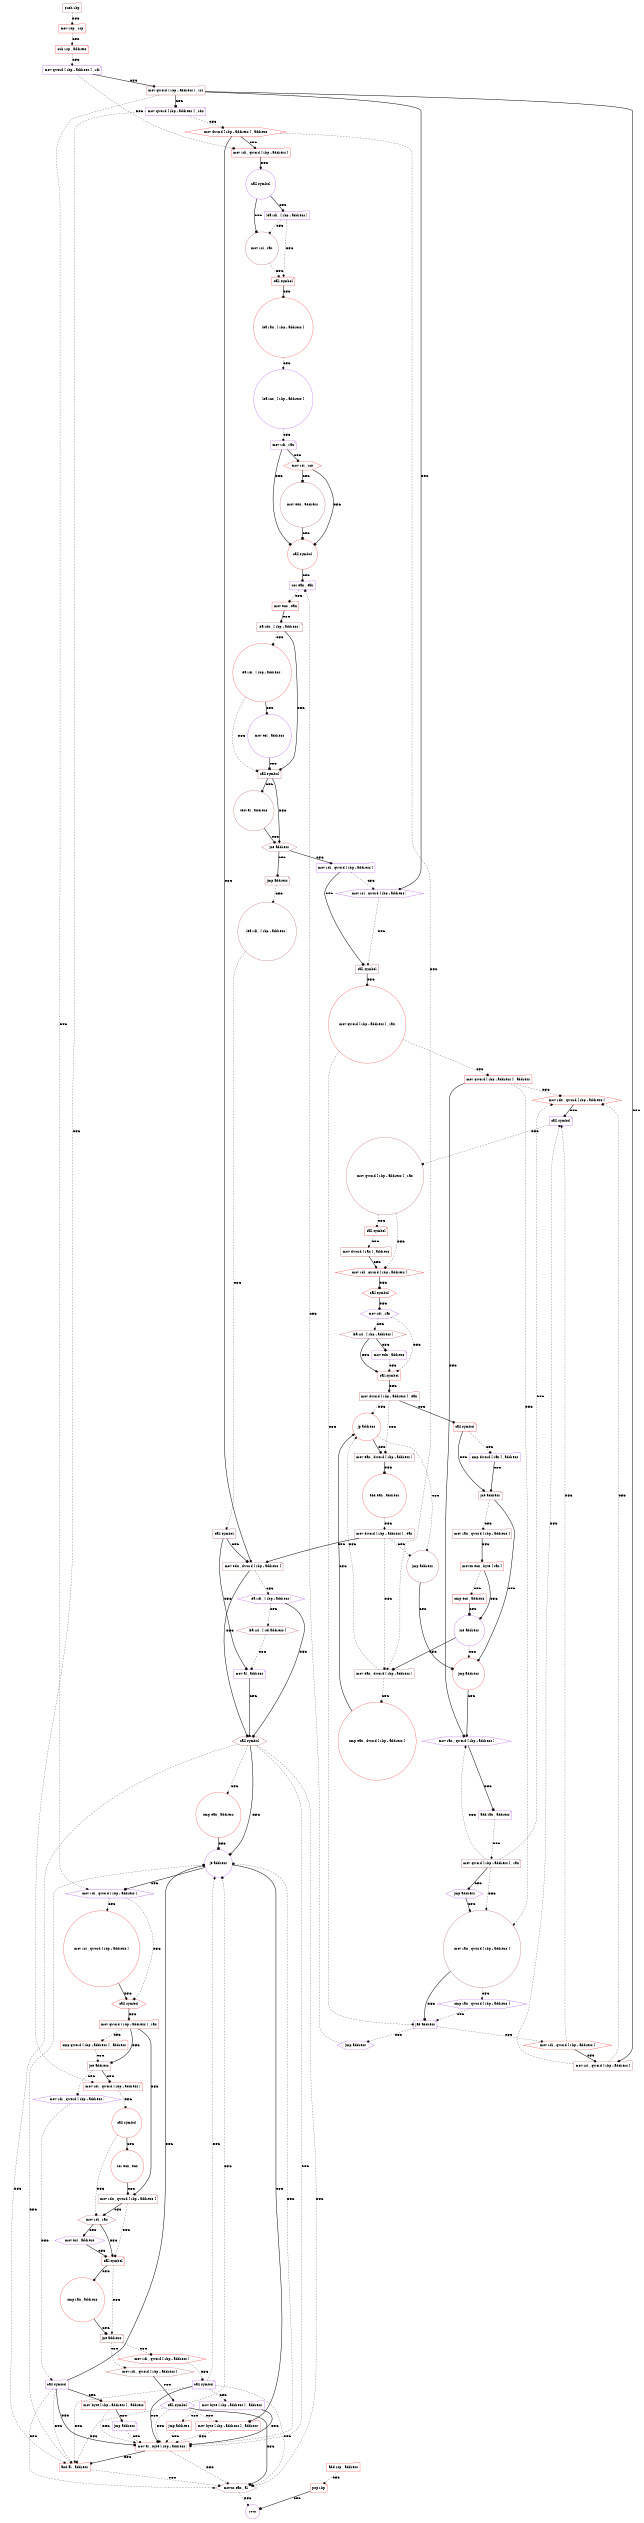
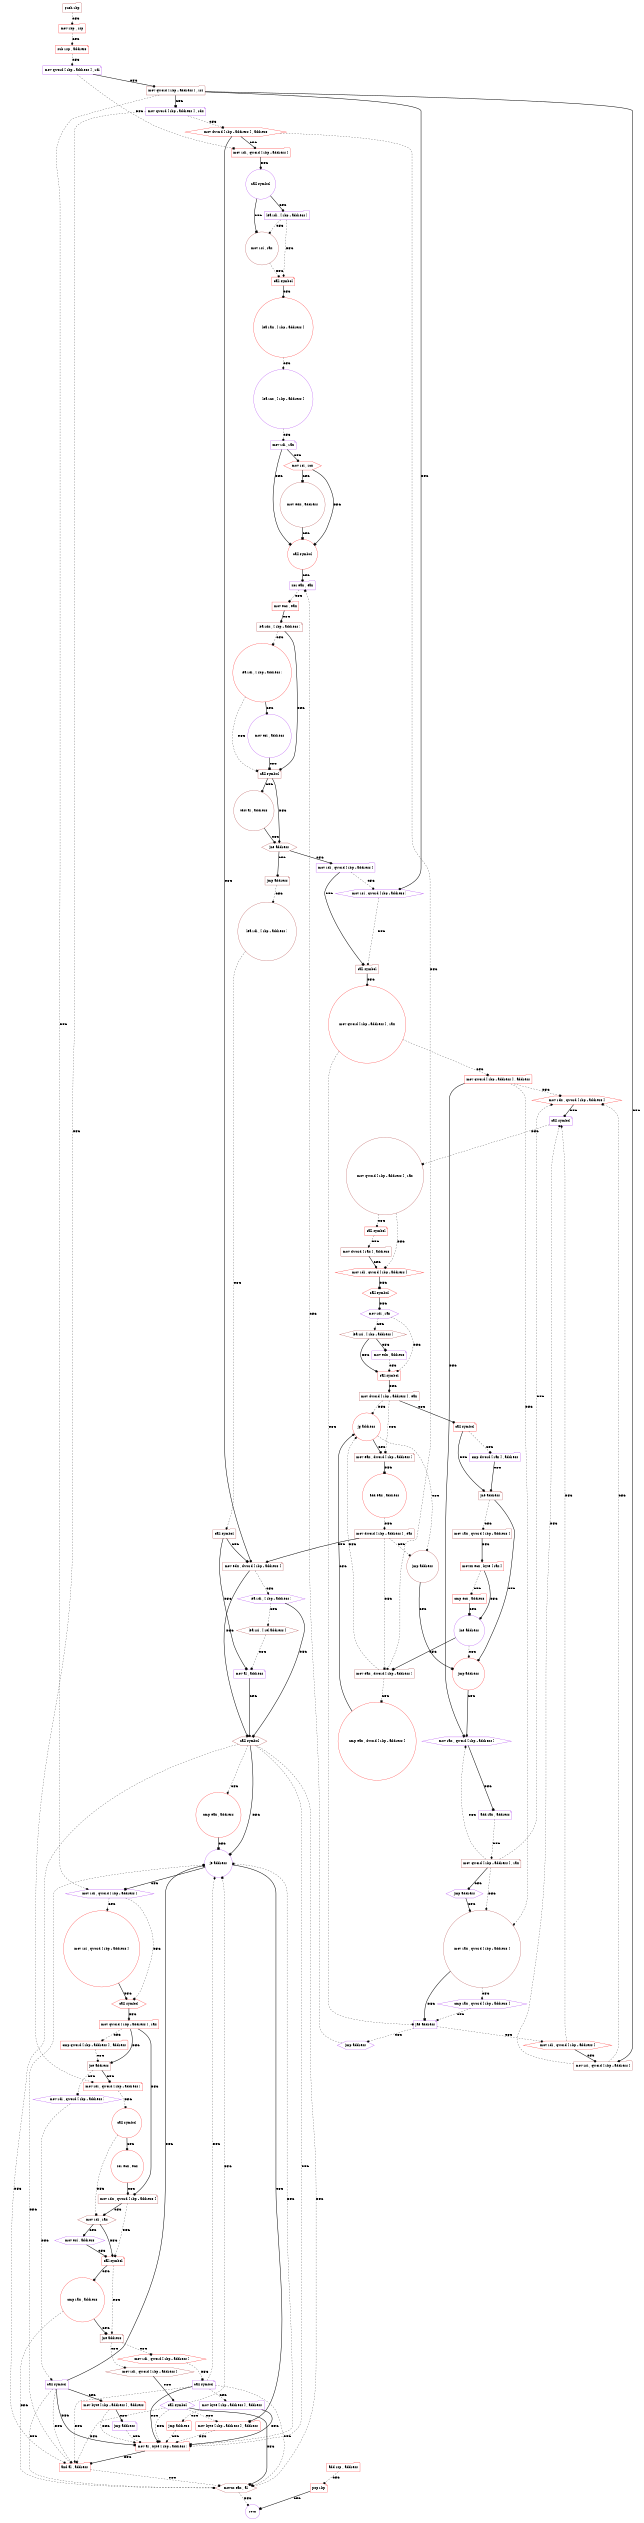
(76, 19) -> (76, 19)
(198, 2467) -> (29, 2475)
